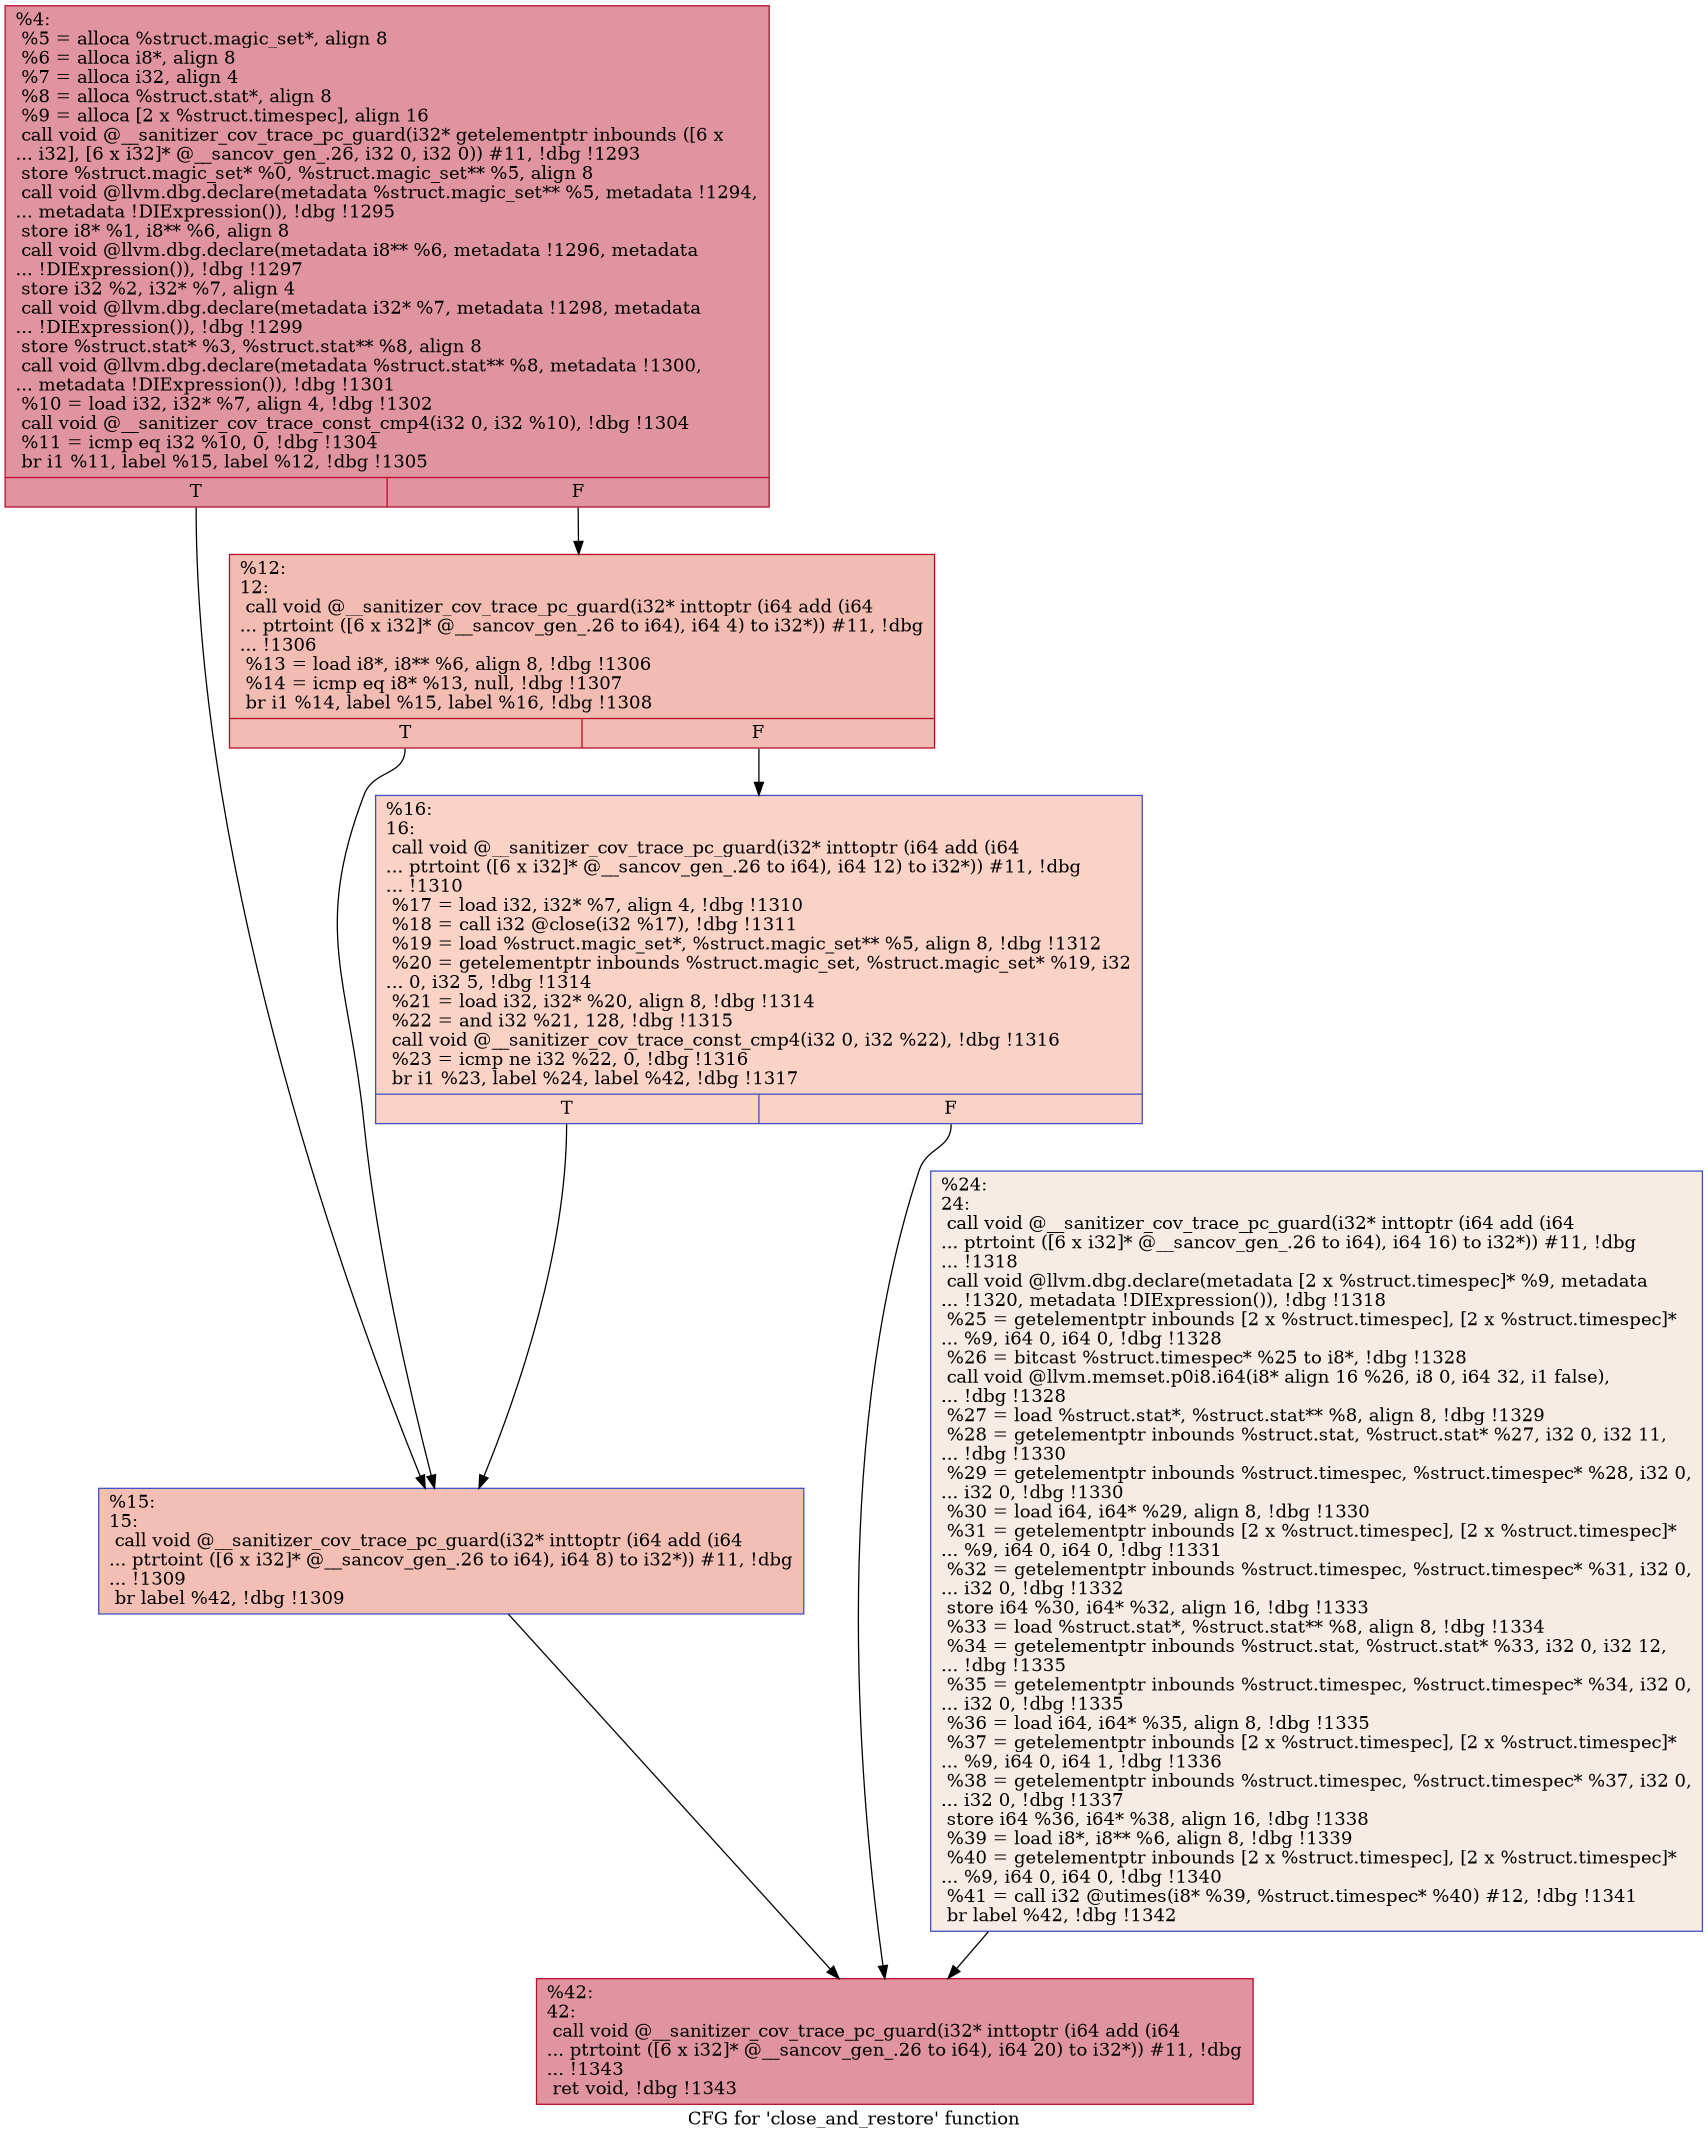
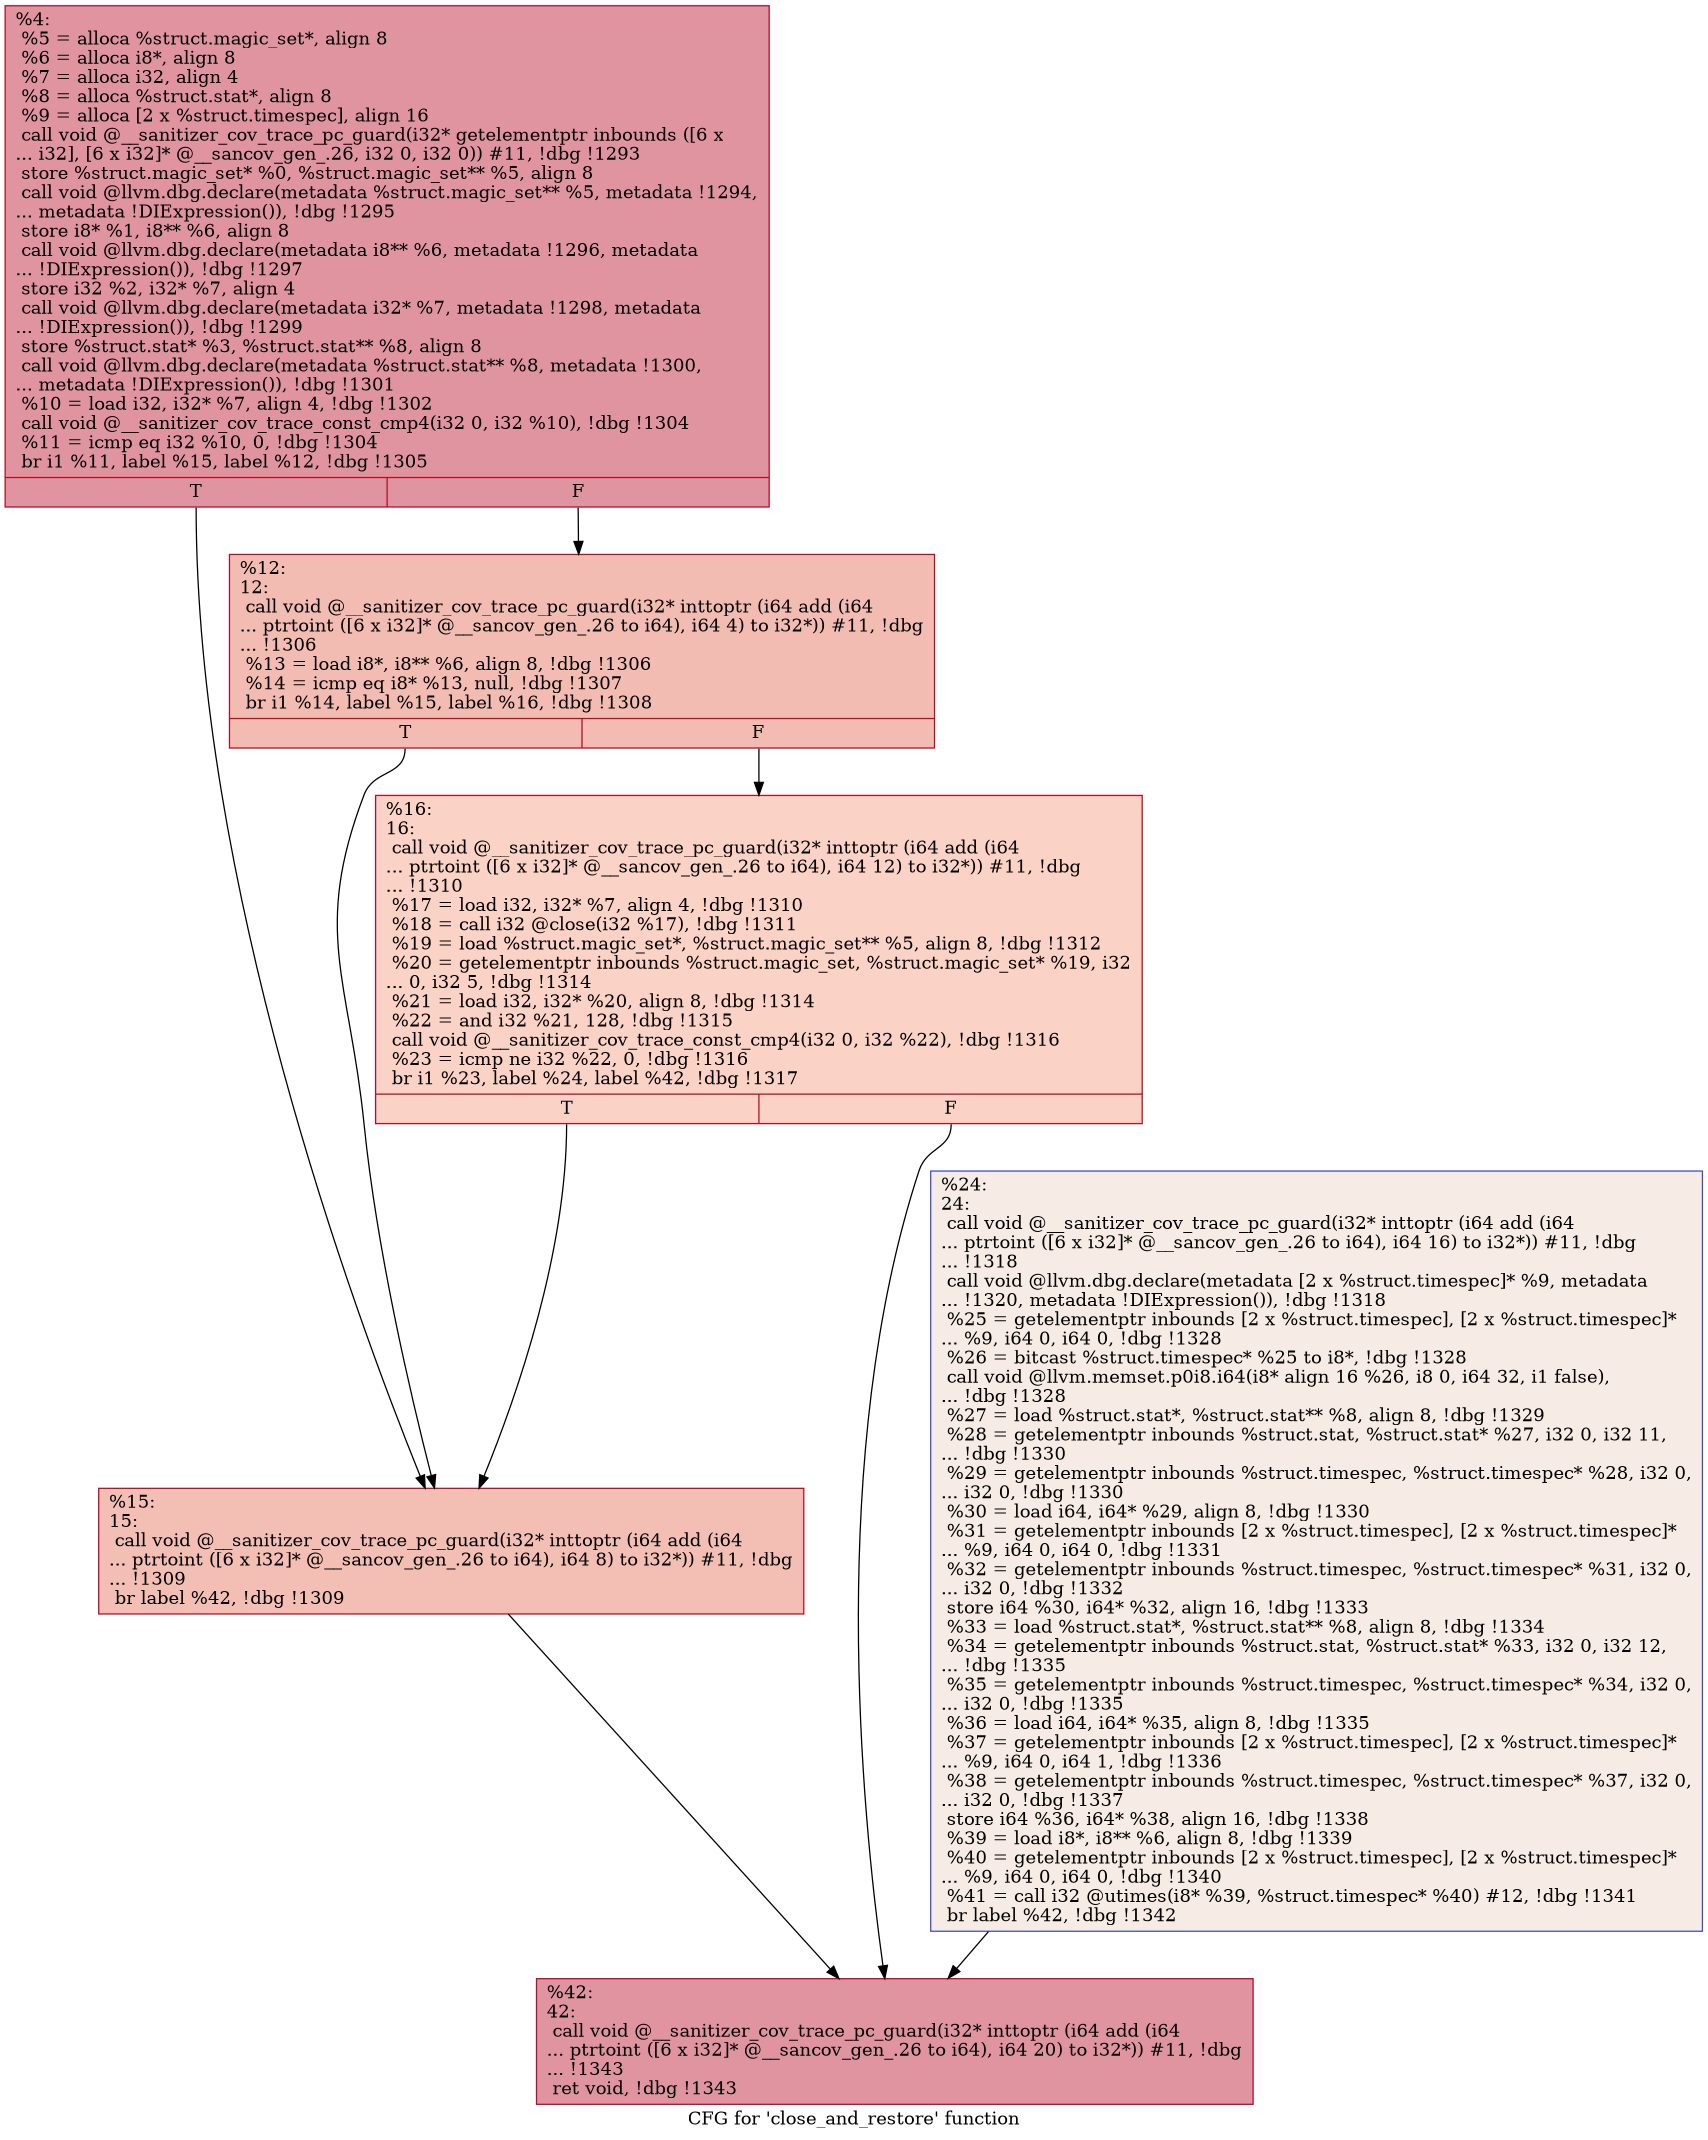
(759, 960) -> (759, 960)
(451, 1551) -> (451, 1551)
